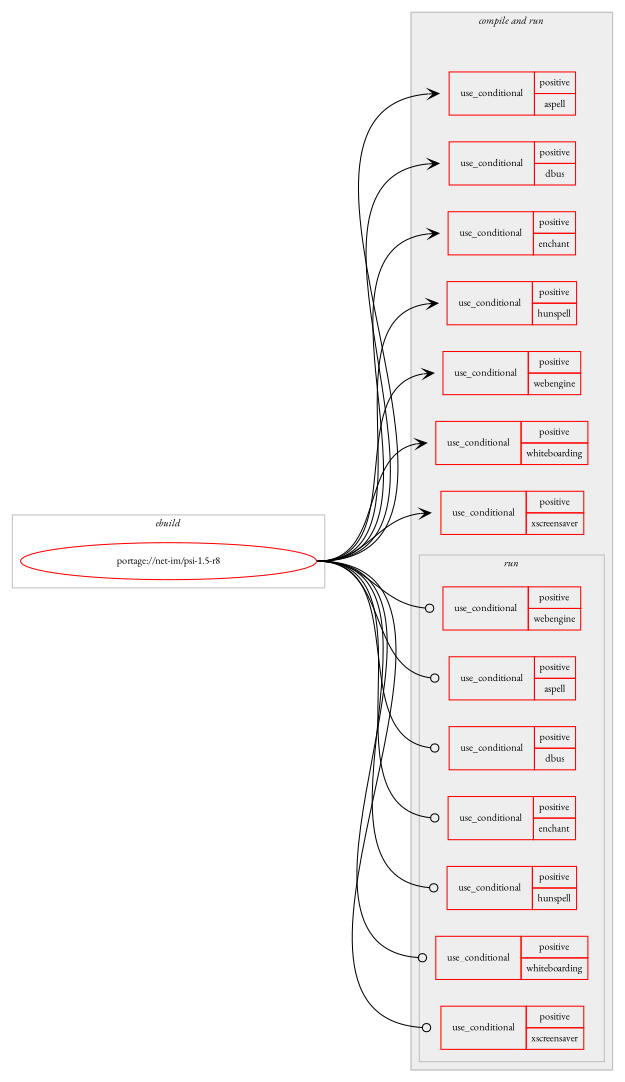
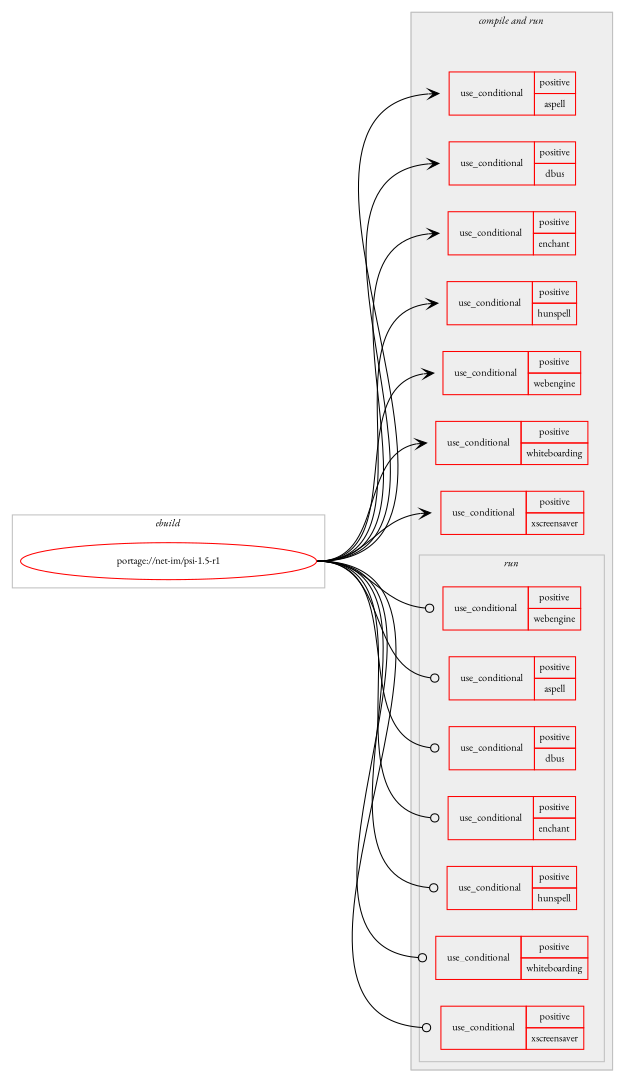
(169, 561) -> (169, 561)
